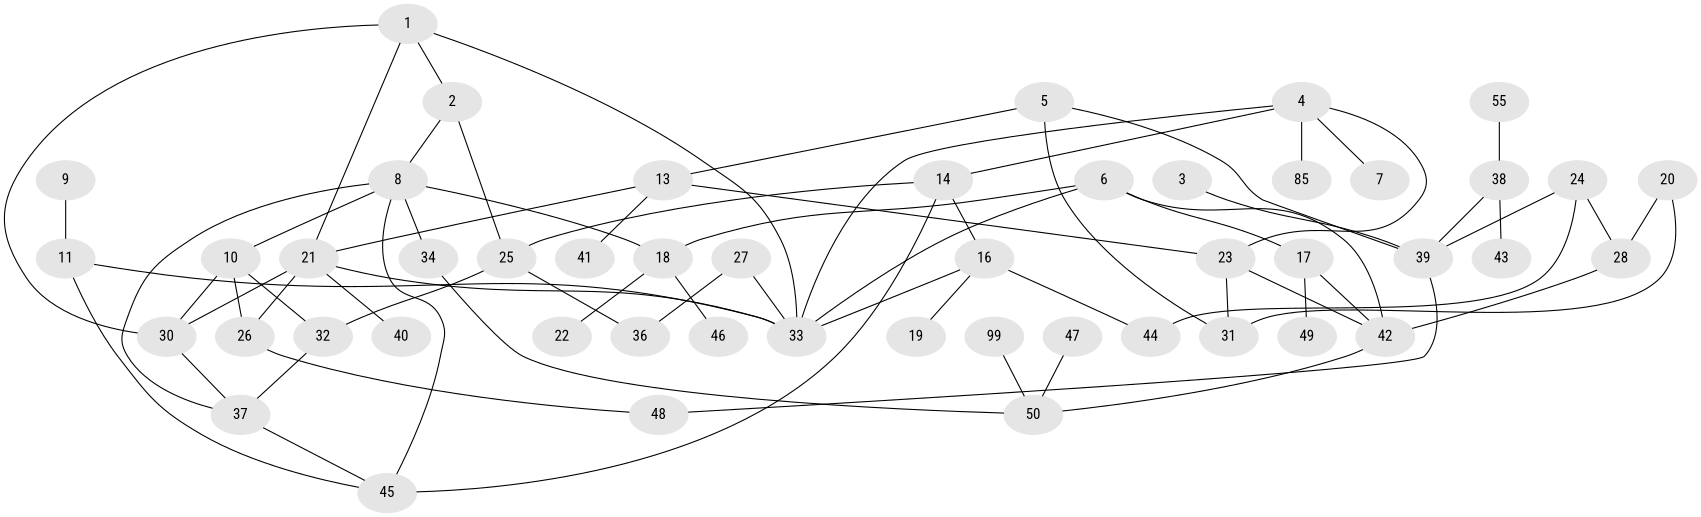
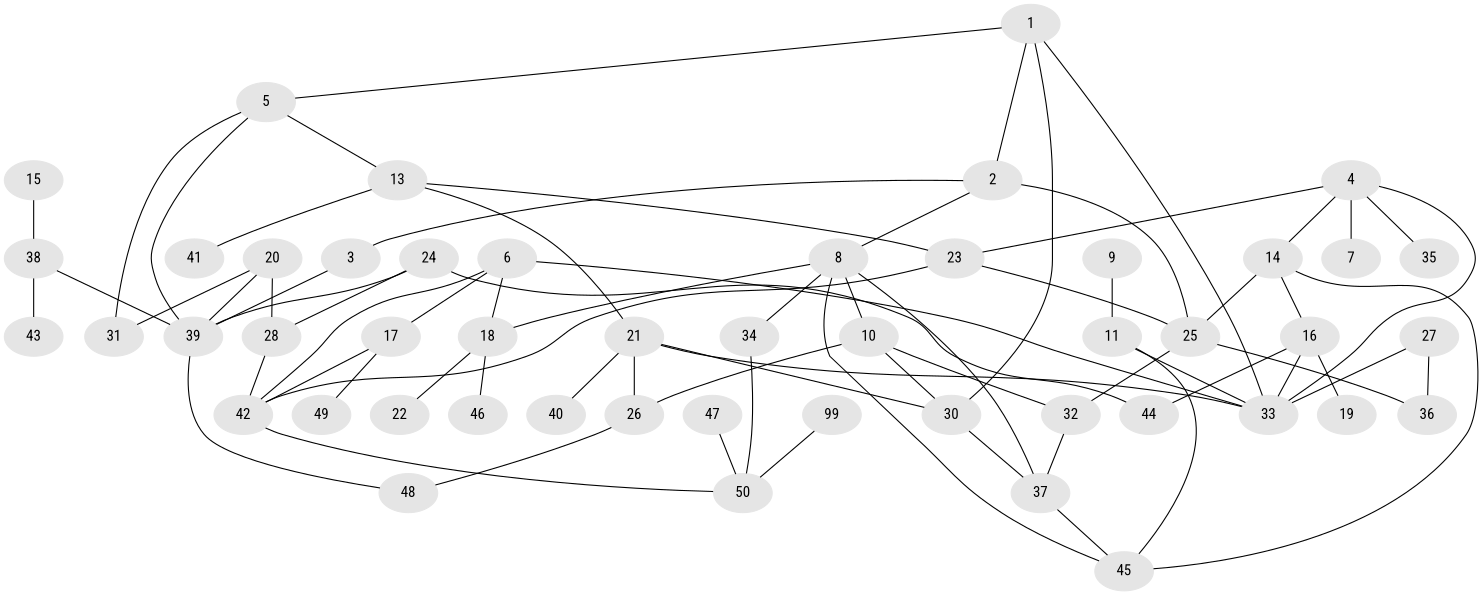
(1499, 102) -> (34, 180)
(358, 141) -> (648, 63)
(1302, 180) -> (1429, 258)
none -> (666, 192)
none -> (233, 298)
(1227, 298) -> (1076, 292)
